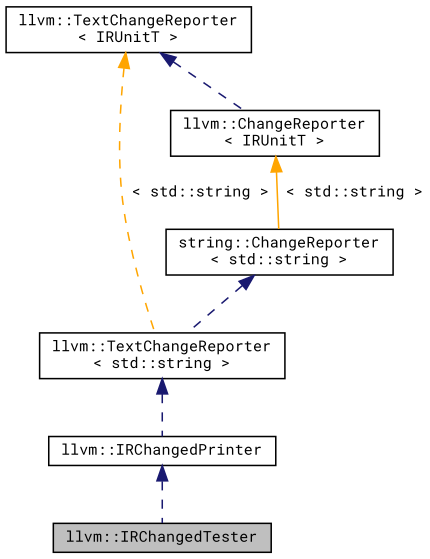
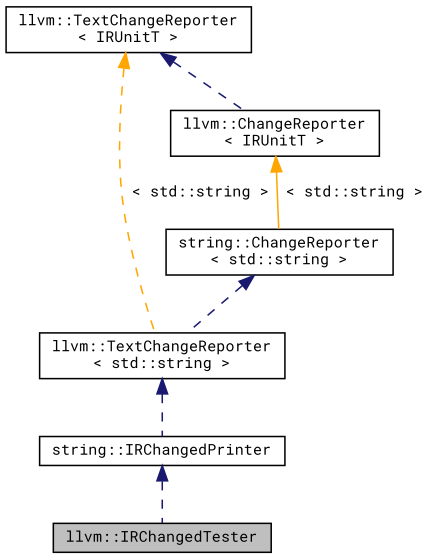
(162, 451) -> (162, 451)
